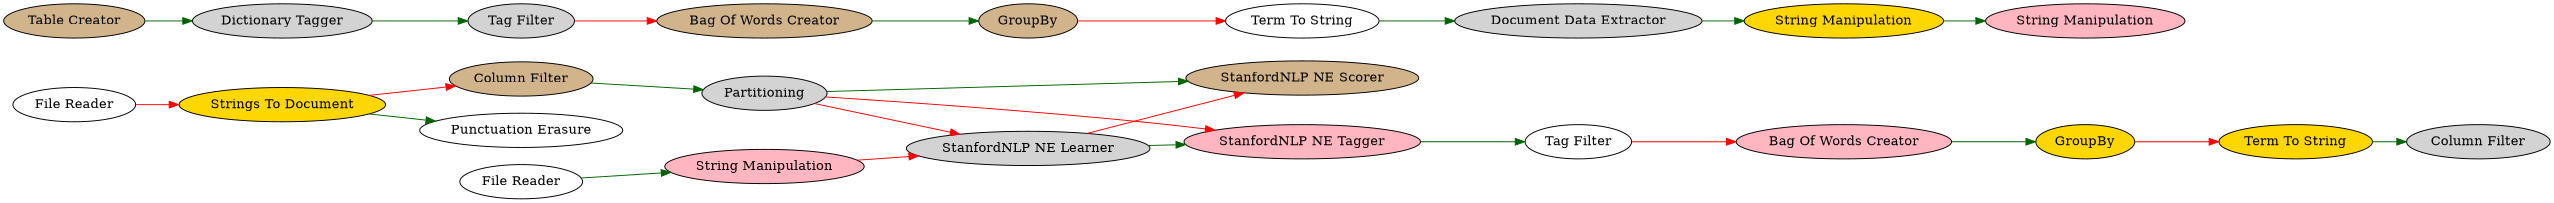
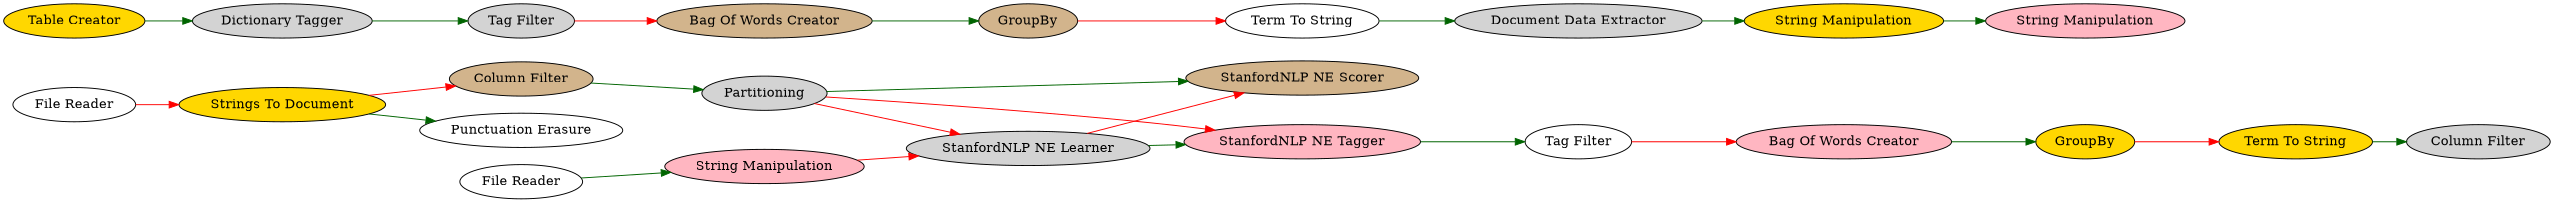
(74, 21) -> (74, 21)
